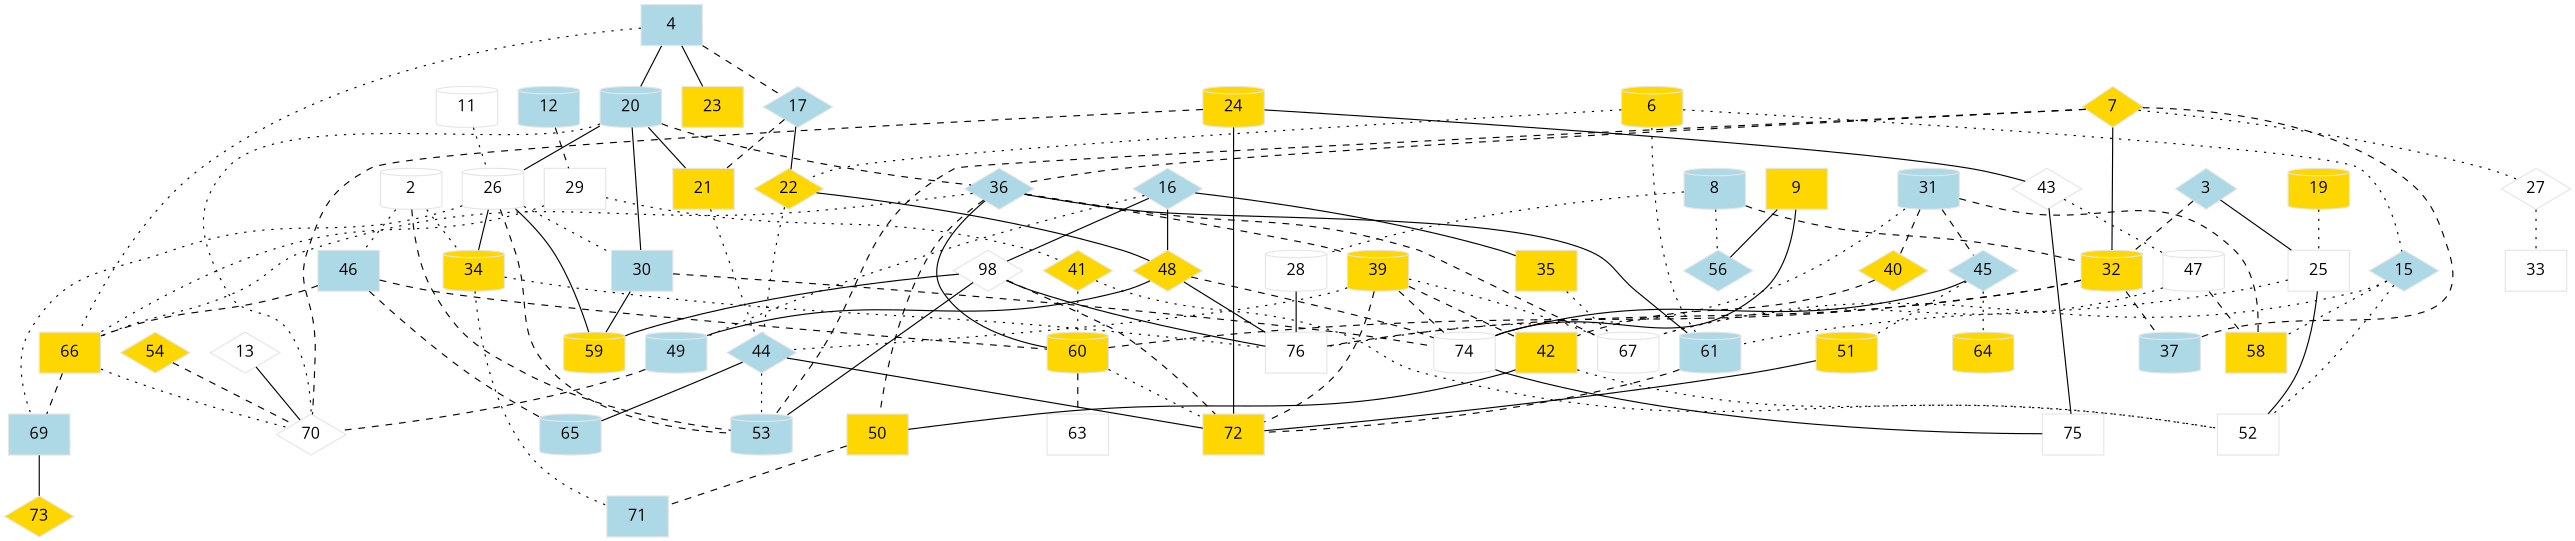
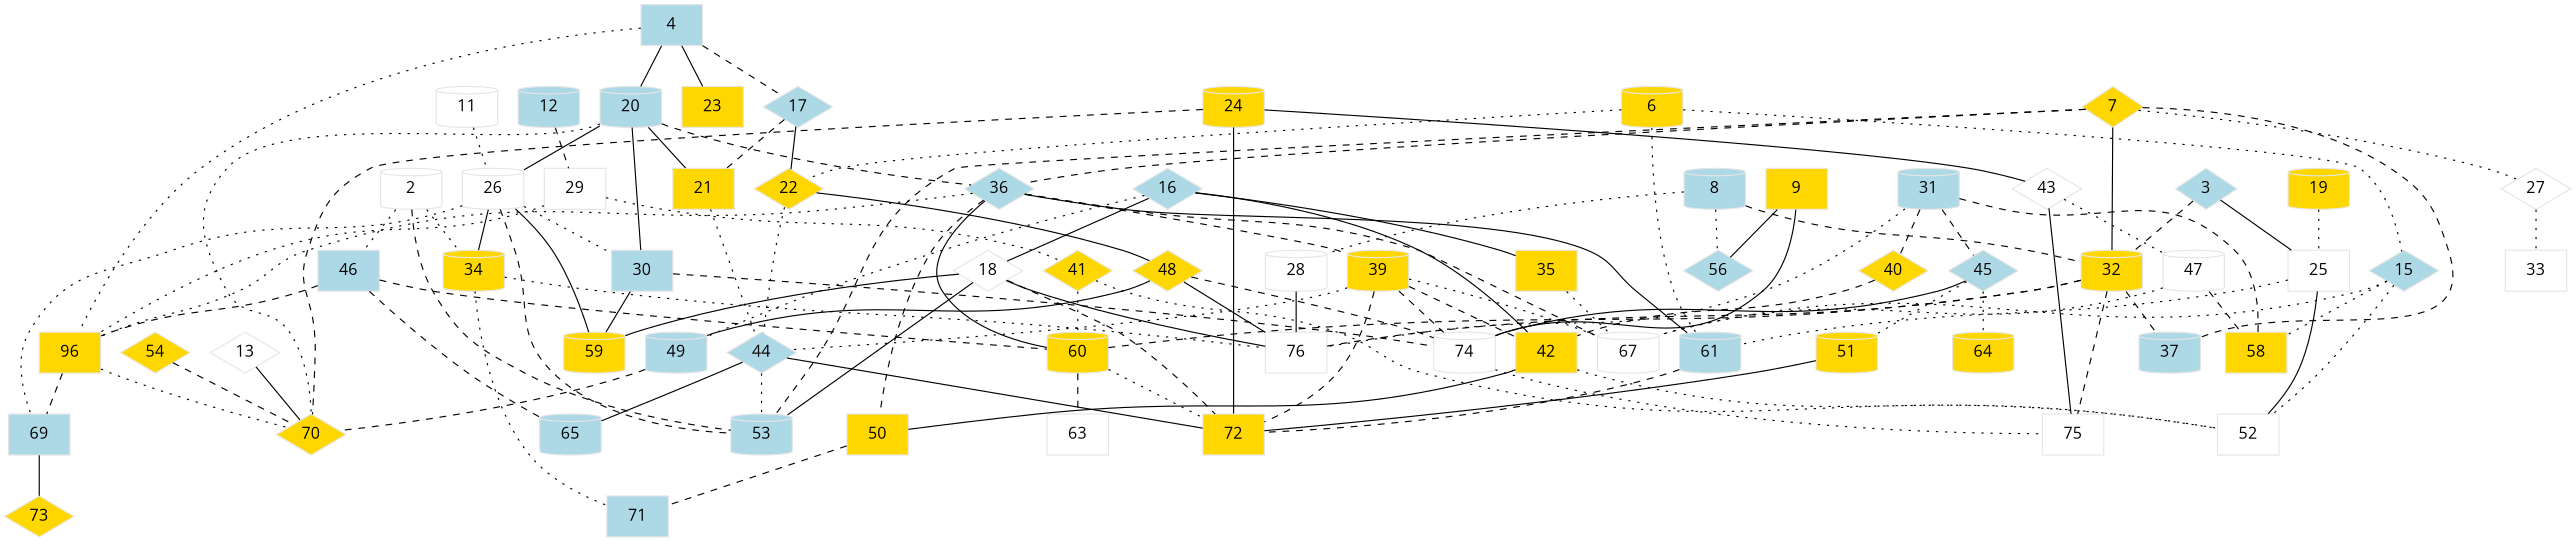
(1168, 230) -> (1366, 229)
(988, 271) -> (988, 271)
(70, 353) -> (70, 353)
none -> (2092, 353)
(1767, 419) -> (1767, 419)
(311, 435) -> (311, 435)
